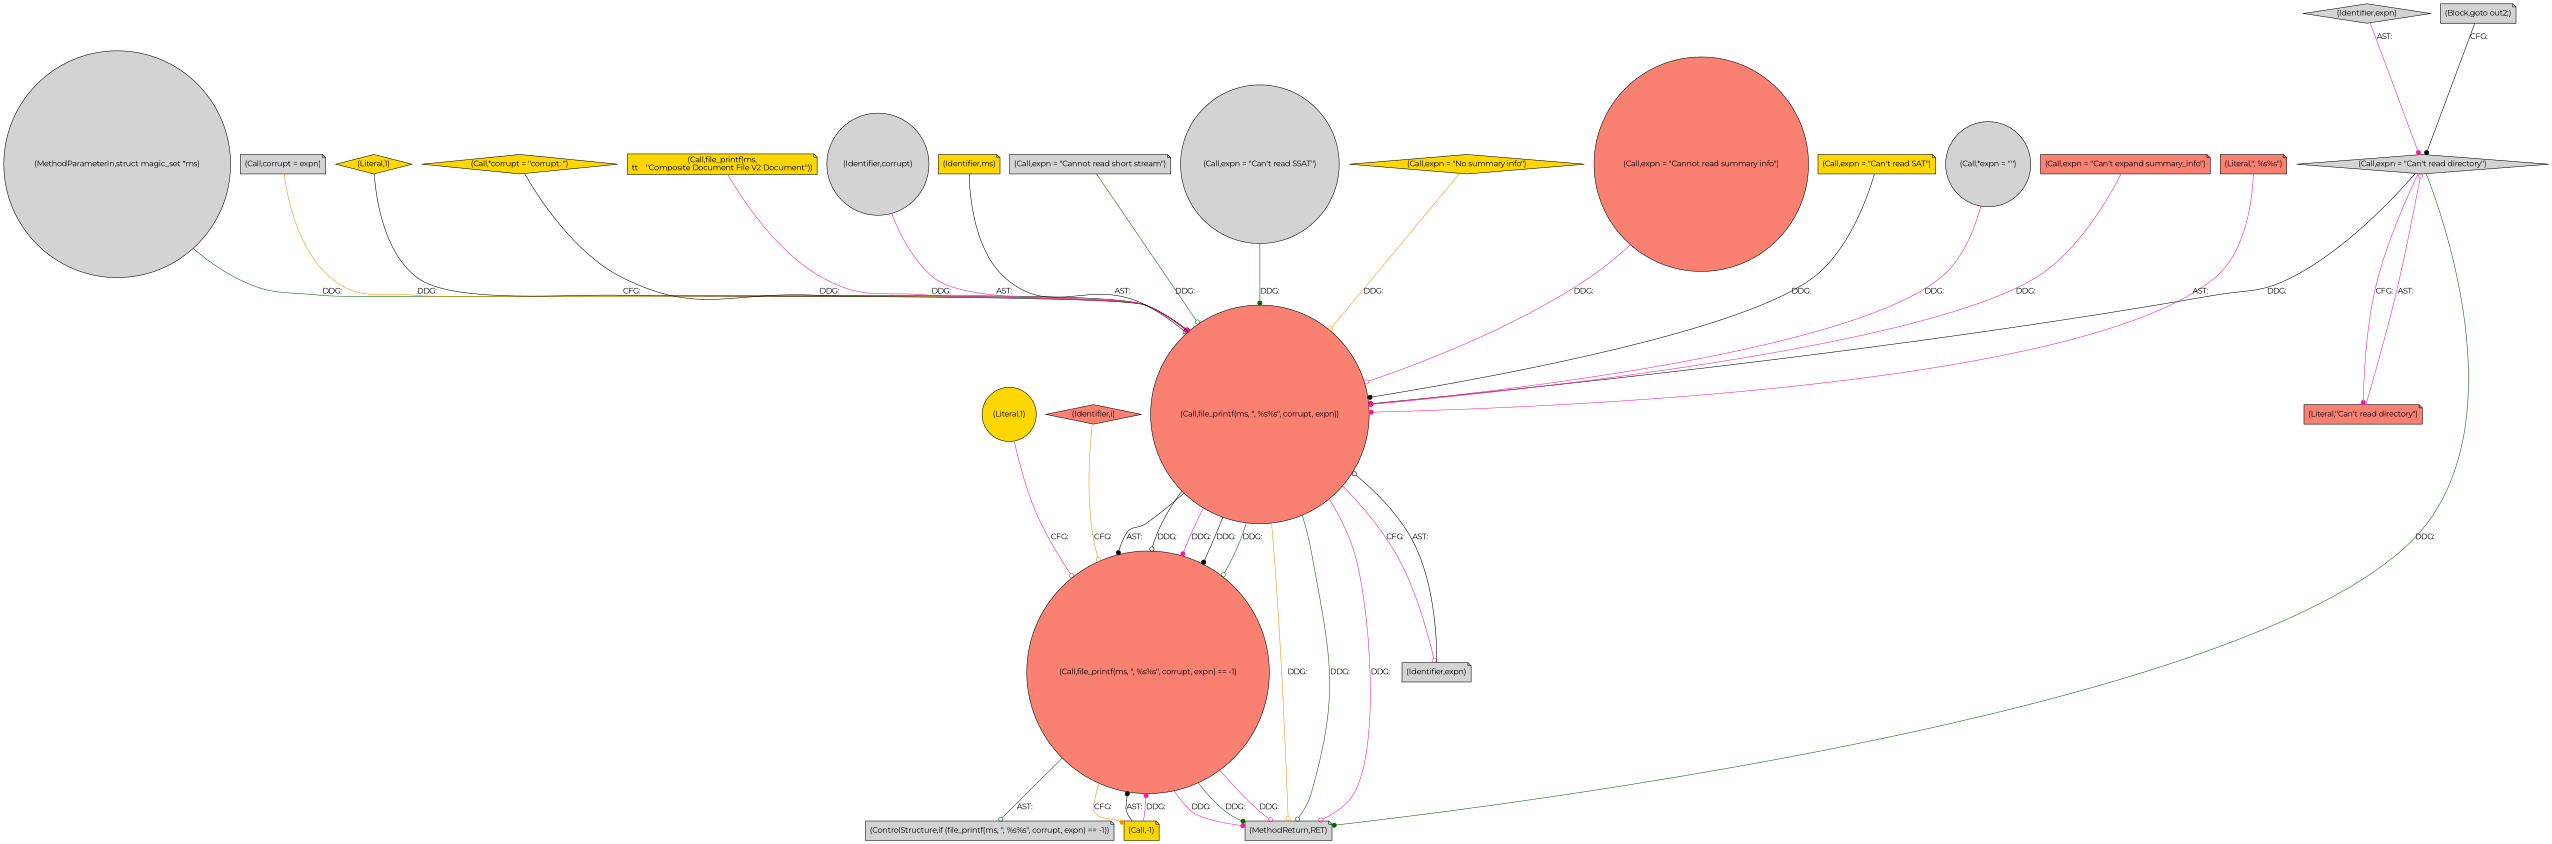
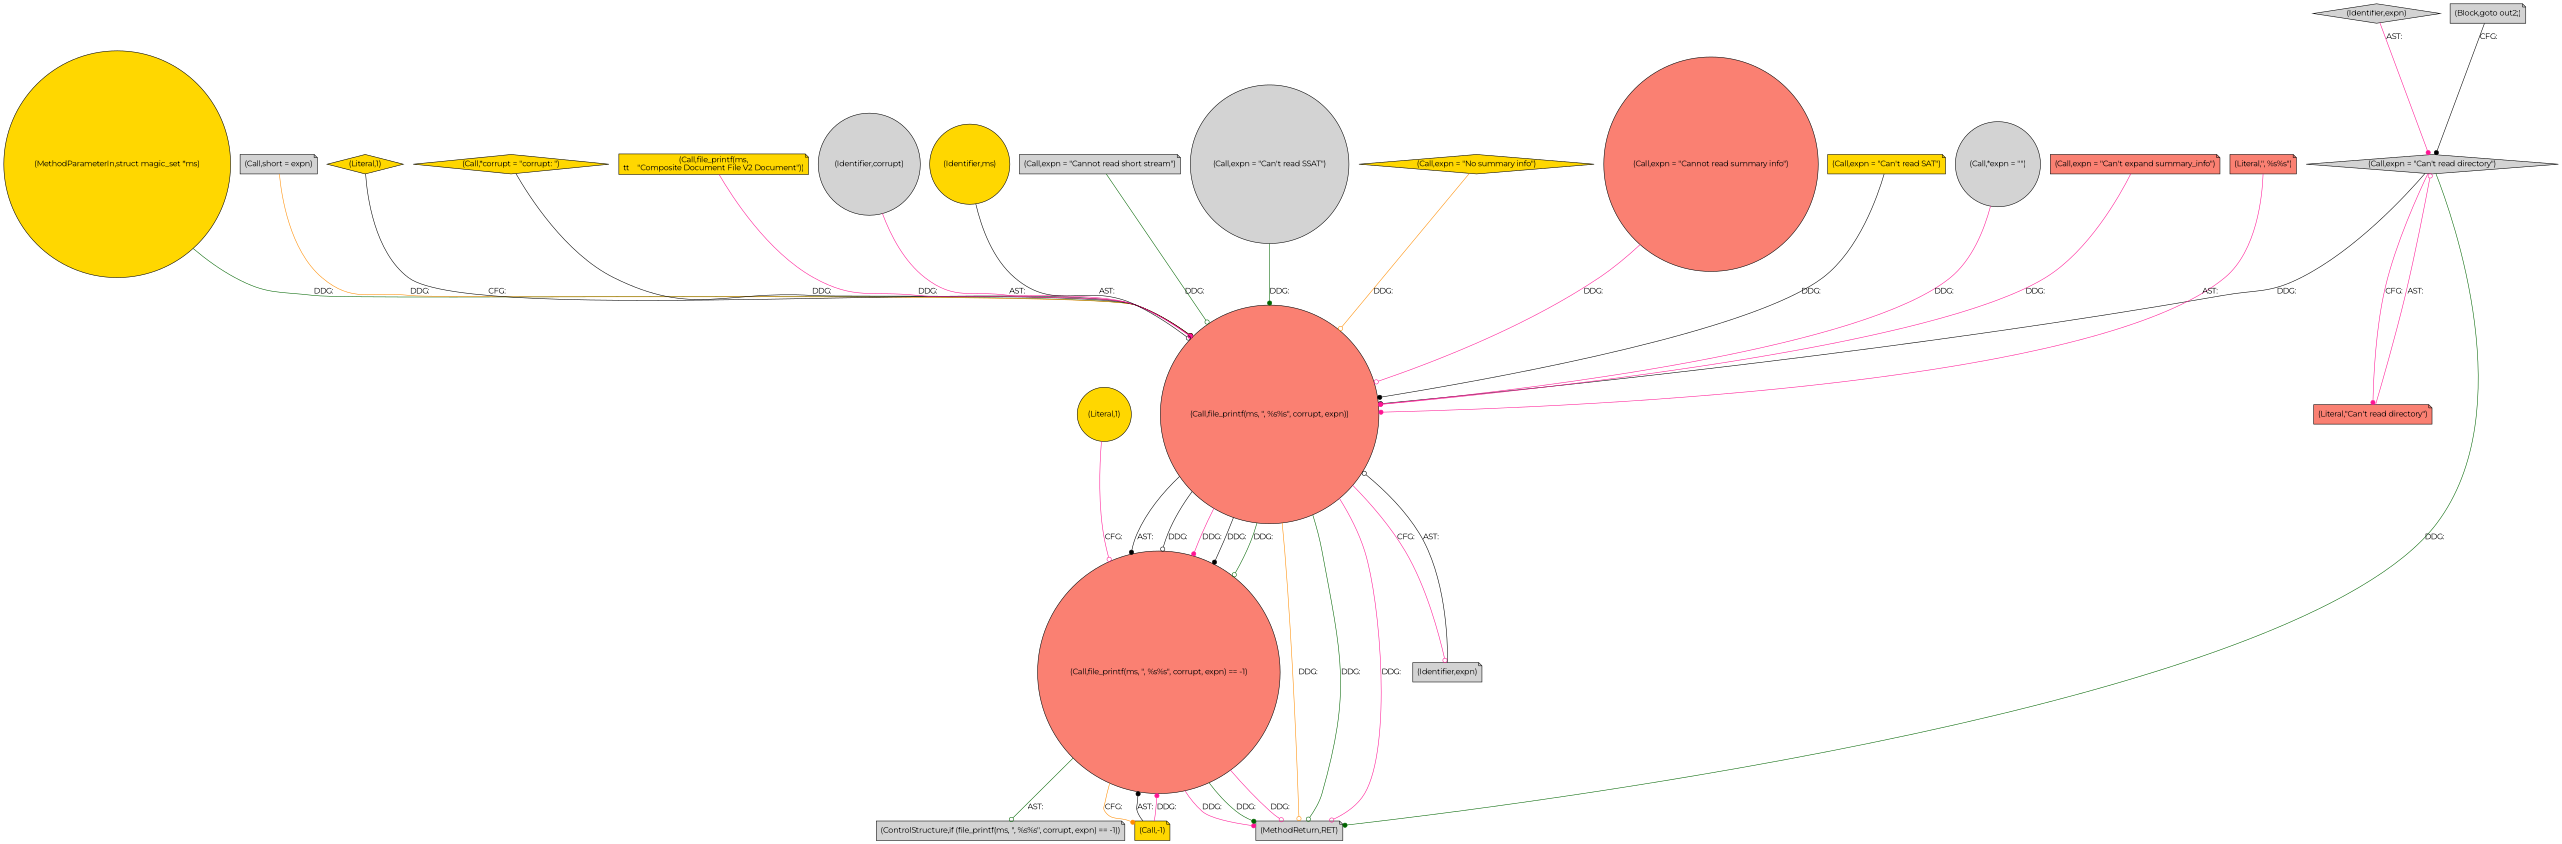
(117, 164) -> (117, 164)
(283, 164) -> (279, 164)
(969, 164) -> (970, 164)
(1093, 414) -> none
